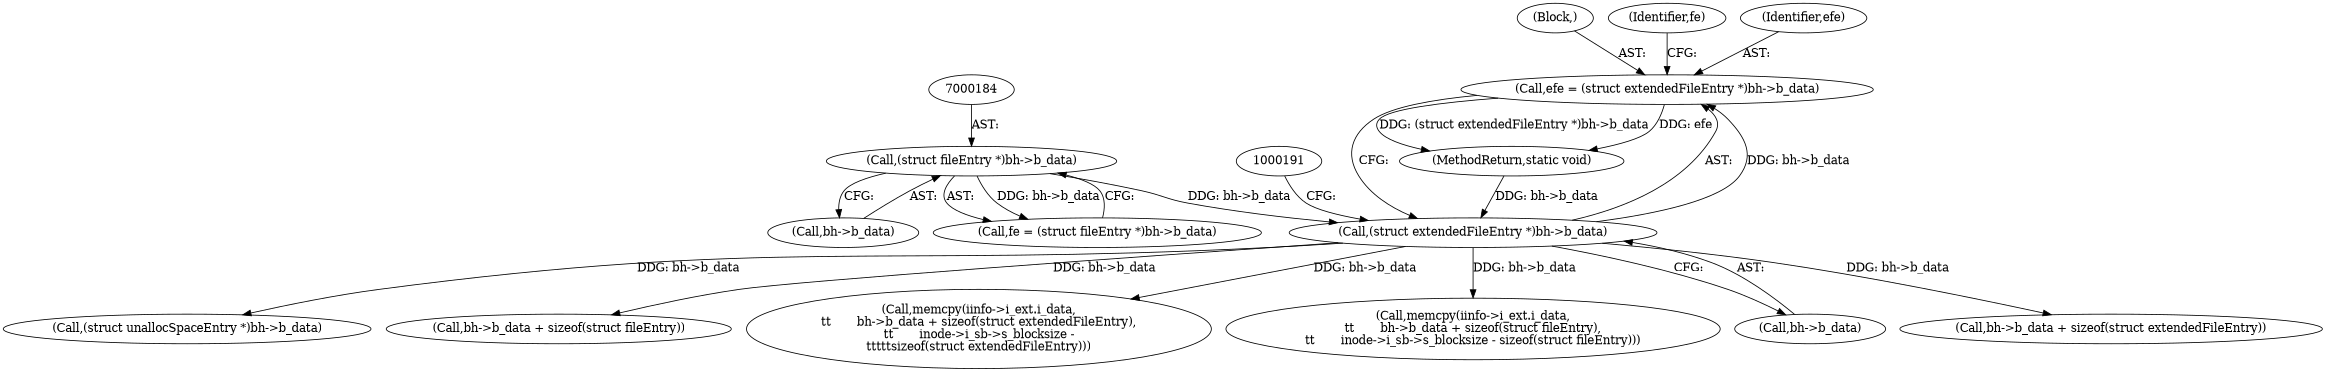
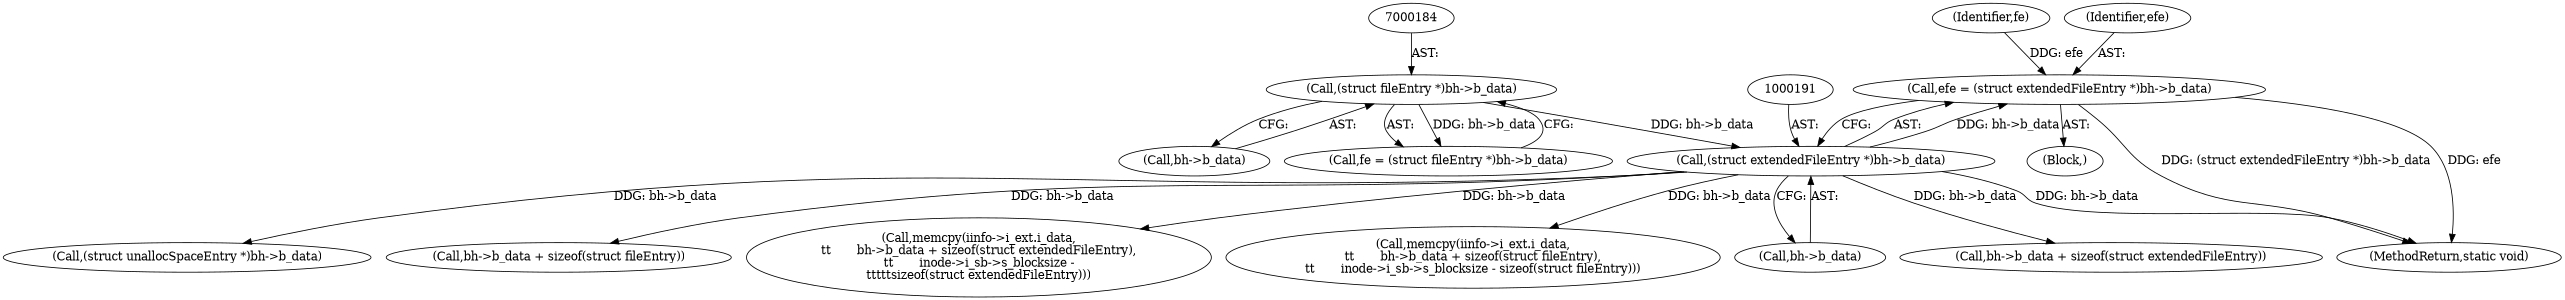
(1606, 51) -> (2062, 121)
(1684, 54) -> (2056, 54)
(1494, 193) -> (2173, 214)
(1323, 197) -> (1807, 125)
